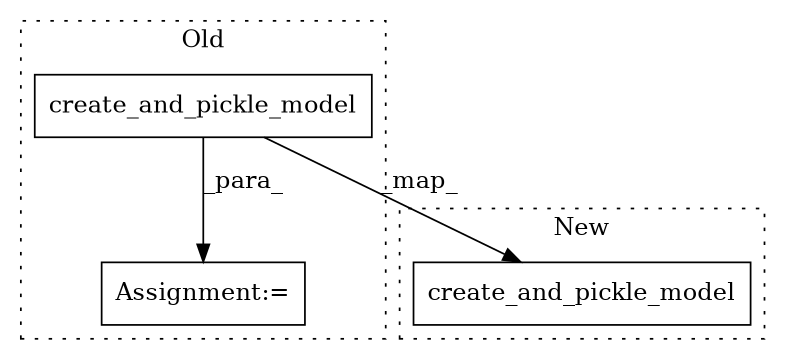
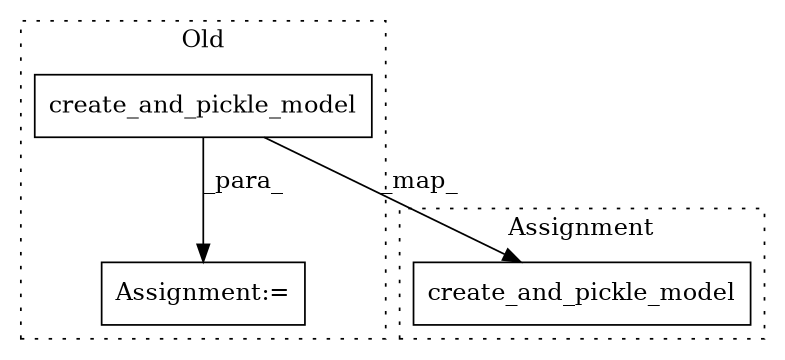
(582, 228) -> (582, 228)
